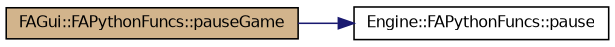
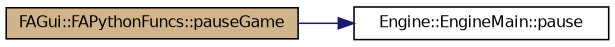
(481, 23) -> (481, 23)
